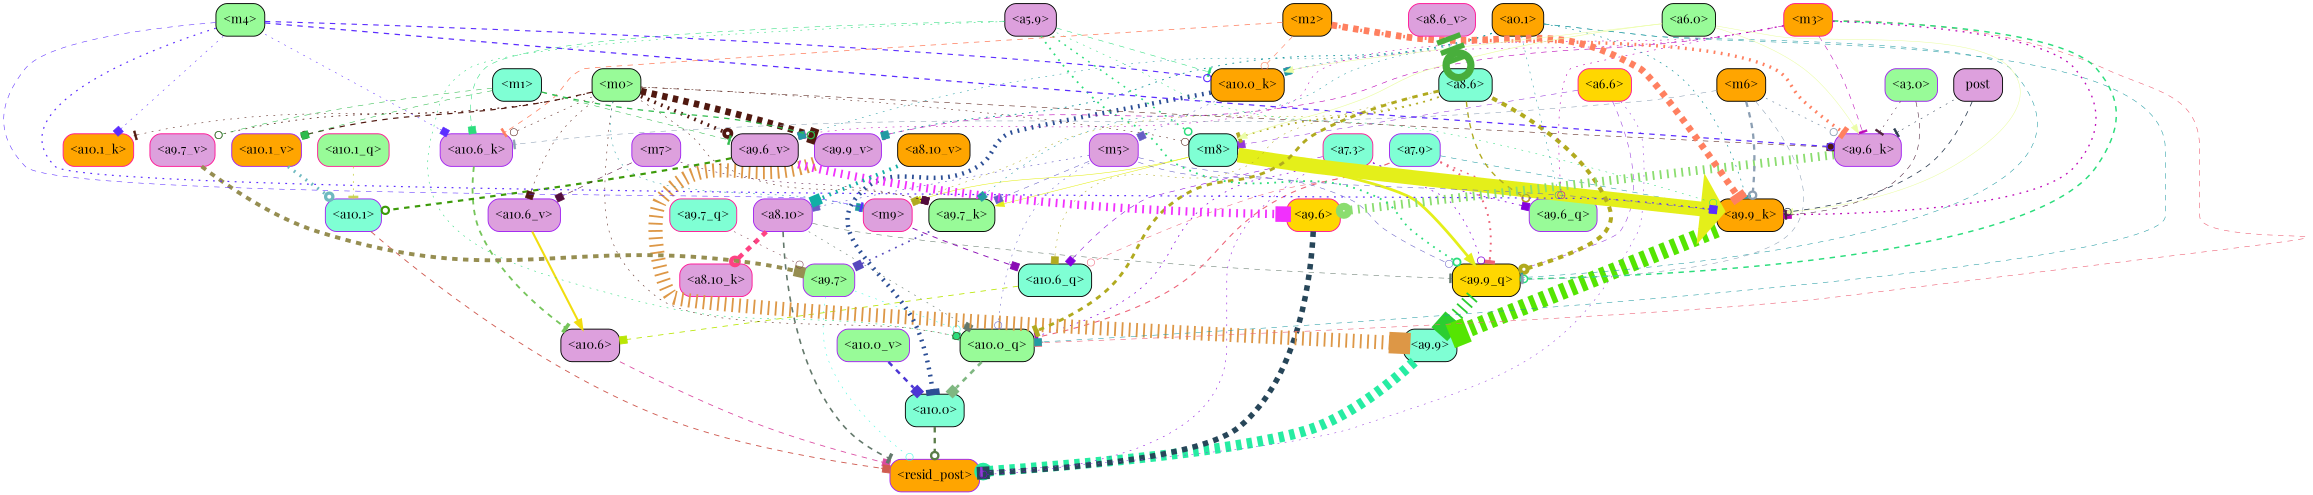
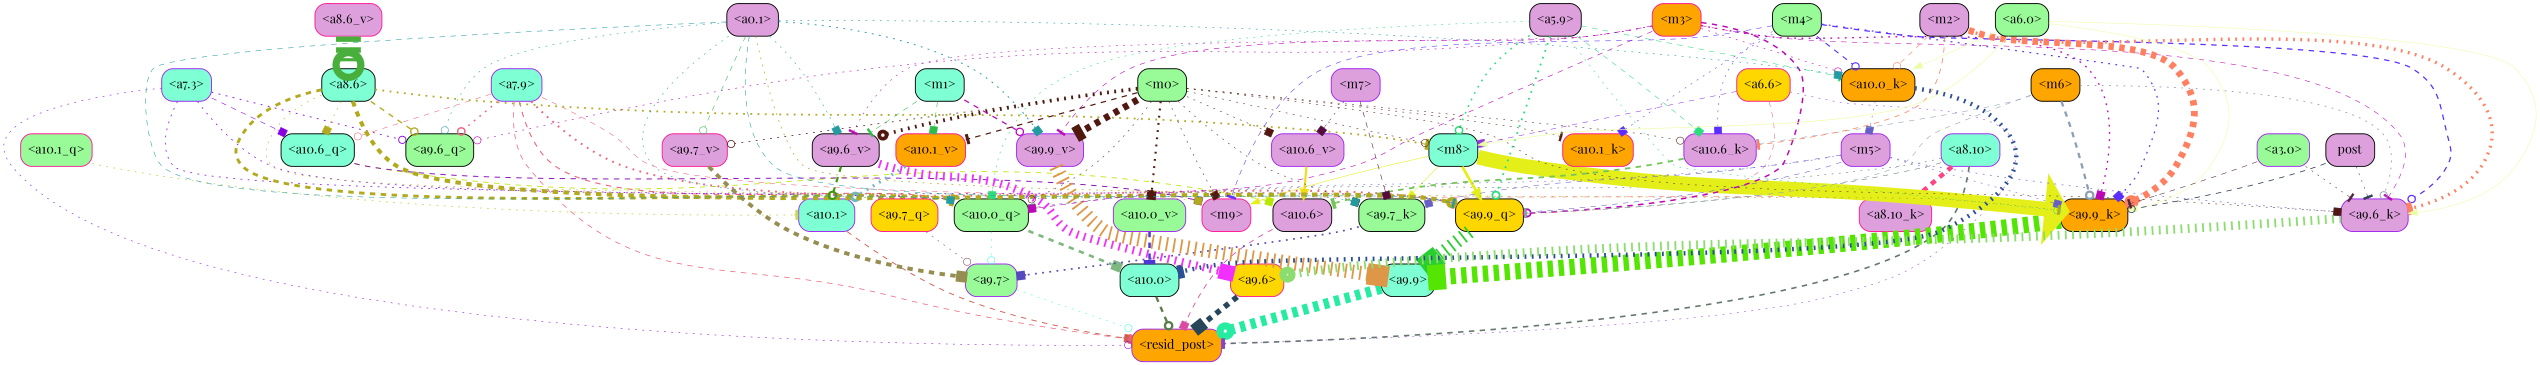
(1307, 20) -> (1944, 20)
(1518, 20) -> (753, 20)
(1634, 66) -> (2170, 64)
(1675, 73) -> (1360, 195)
(1315, 74) -> (1155, 45)
(356, 106) -> (725, 82)
(1085, 110) -> (1956, 194)
(701, 116) -> (1001, 121)
(386, 119) -> (1025, 123)
none -> (1156, 145)
(267, 150) -> (931, 150)
(934, 150) -> none
(1348, 150) -> (187, 85)
(612, 172) -> (1334, 114)
(1567, 180) -> (1286, 197)
(800, 183) -> (1372, 146)
(935, 184) -> (2110, 191)
(665, 185) -> (1190, 147)
(1408, 187) -> (1975, 181)
(1446, 187) -> (305, 116)
(703, 215) -> (904, 215)
(783, 215) -> (1971, 150)
(1563, 215) -> (440, 150)
(1628, 215) -> (1684, 198)
(2007, 220) -> (1773, 172)
(973, 252) -> (648, 179)
none -> (780, 277)
(1971, 280) -> (1358, 165)
(904, 309) -> (991, 244)
(901, 375) -> (1150, 247)
